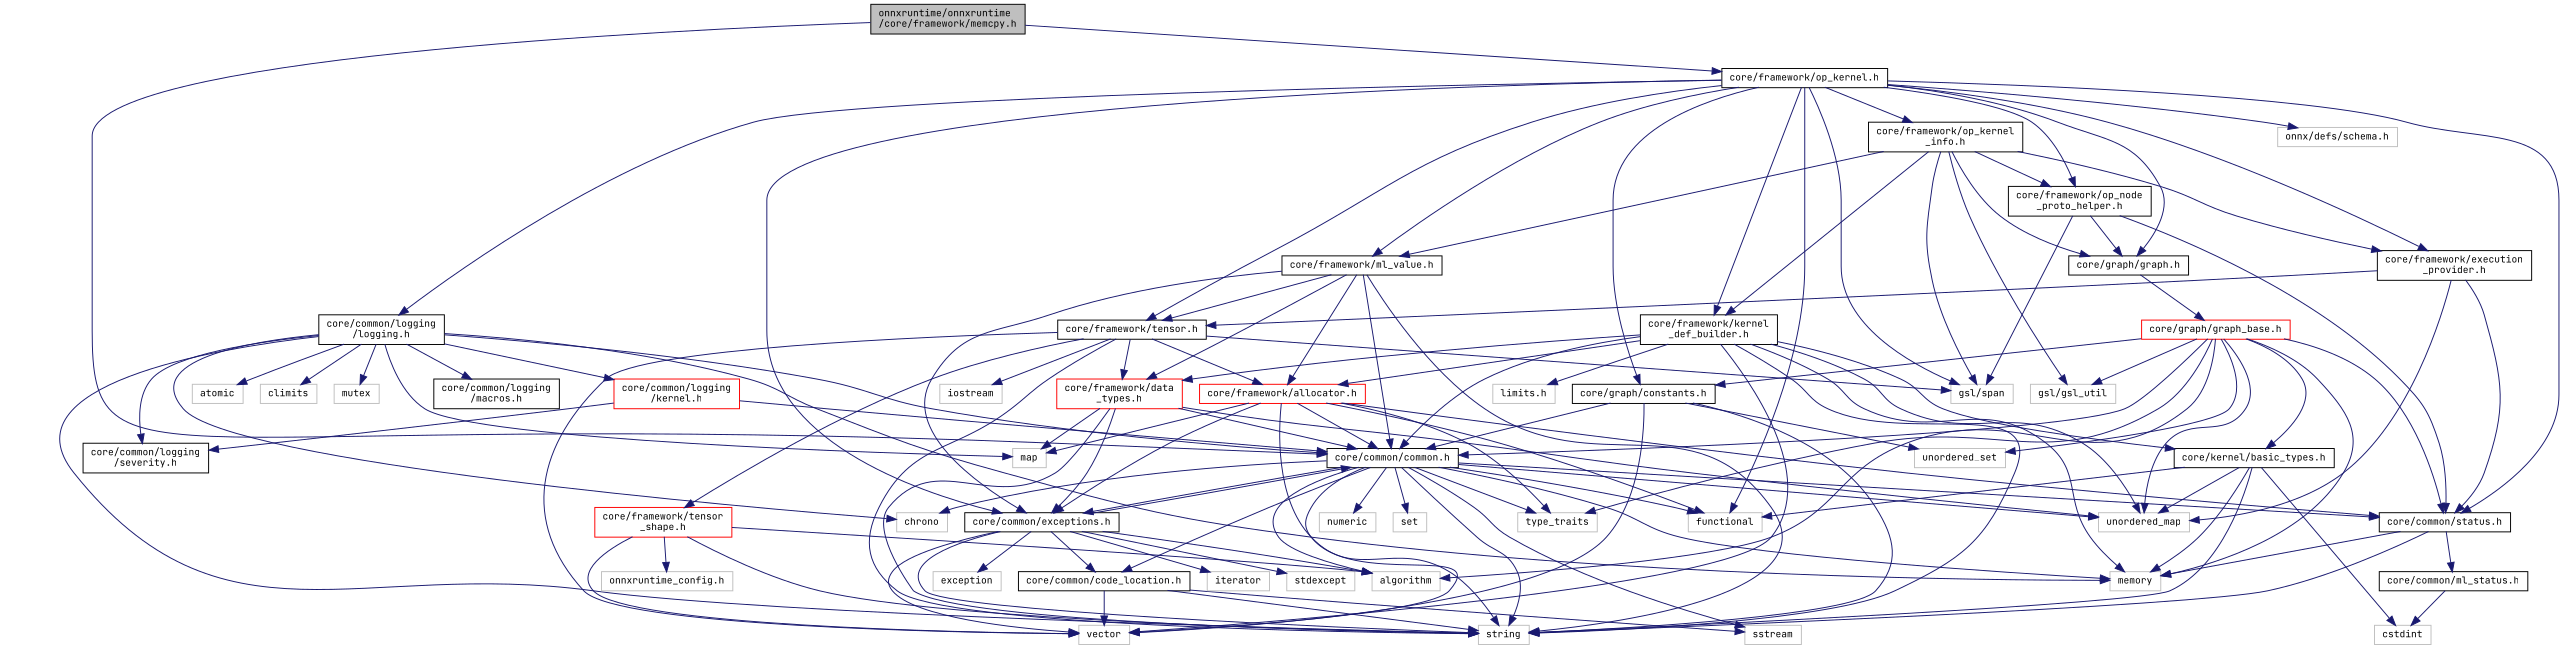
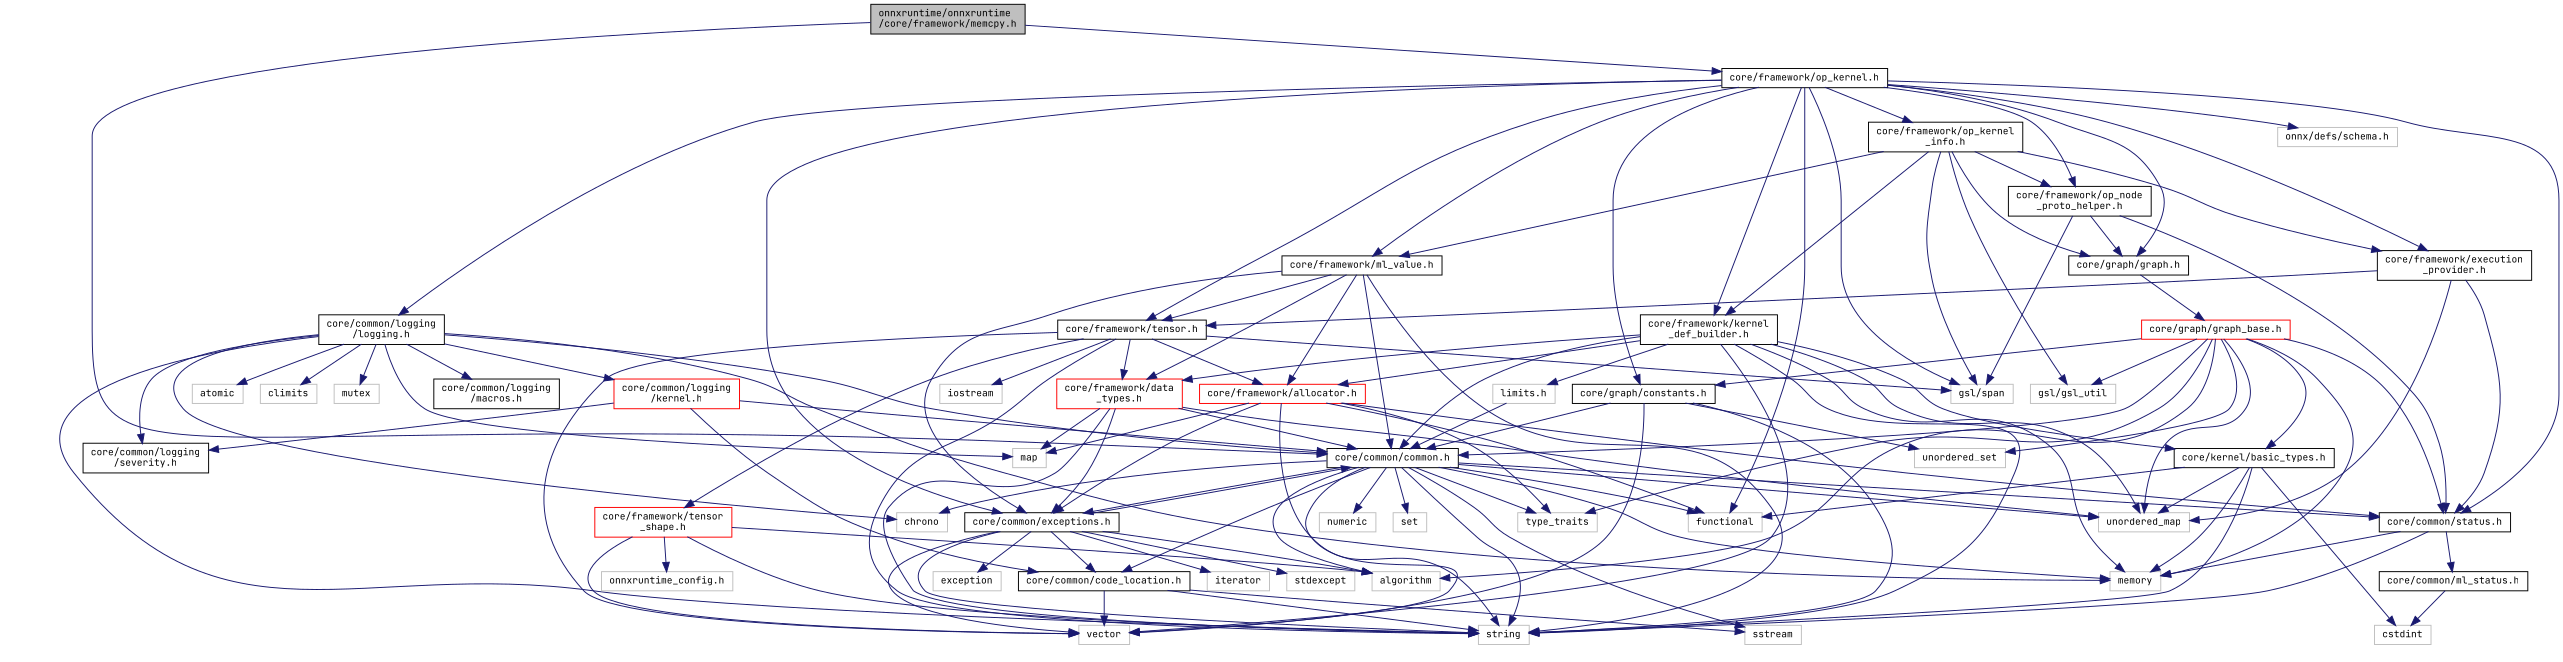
(1328, 421) -> (1461, 425)
none -> (853, 524)
